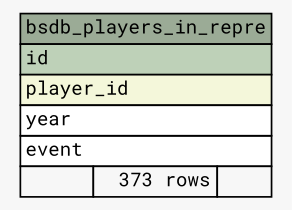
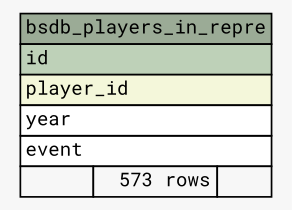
(165, 181) -> (165, 181)
